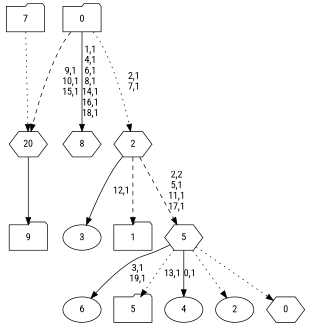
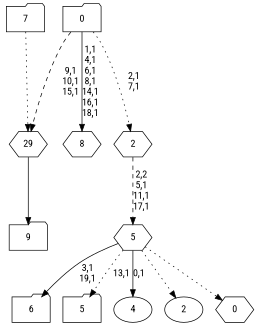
(28, 144) -> (28, 144)
(82, 238) -> none
(133, 238) -> none
(82, 310) -> (31, 310)
